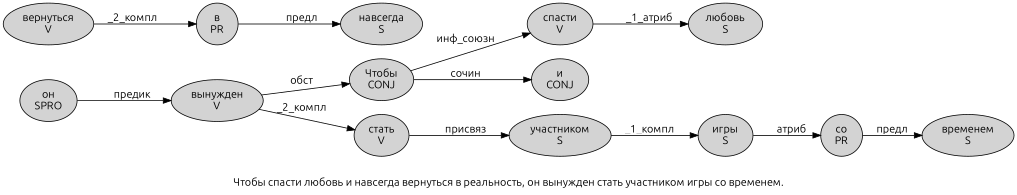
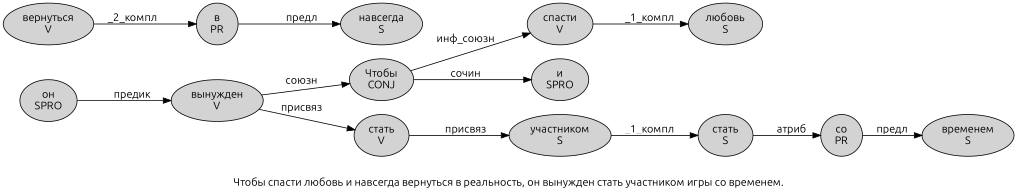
(650, 18) -> (650, 18)
(560, 80) -> (560, 80)
(302, 81) -> (302, 81)
(302, 108) -> (302, 108)
(726, 135) -> (726, 135)
